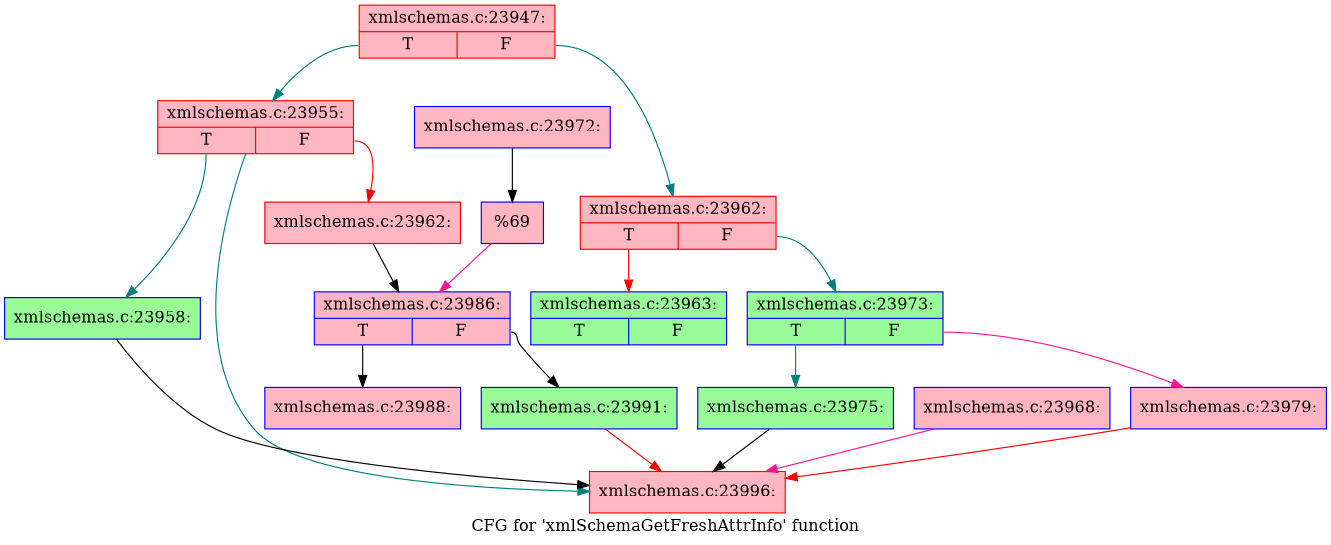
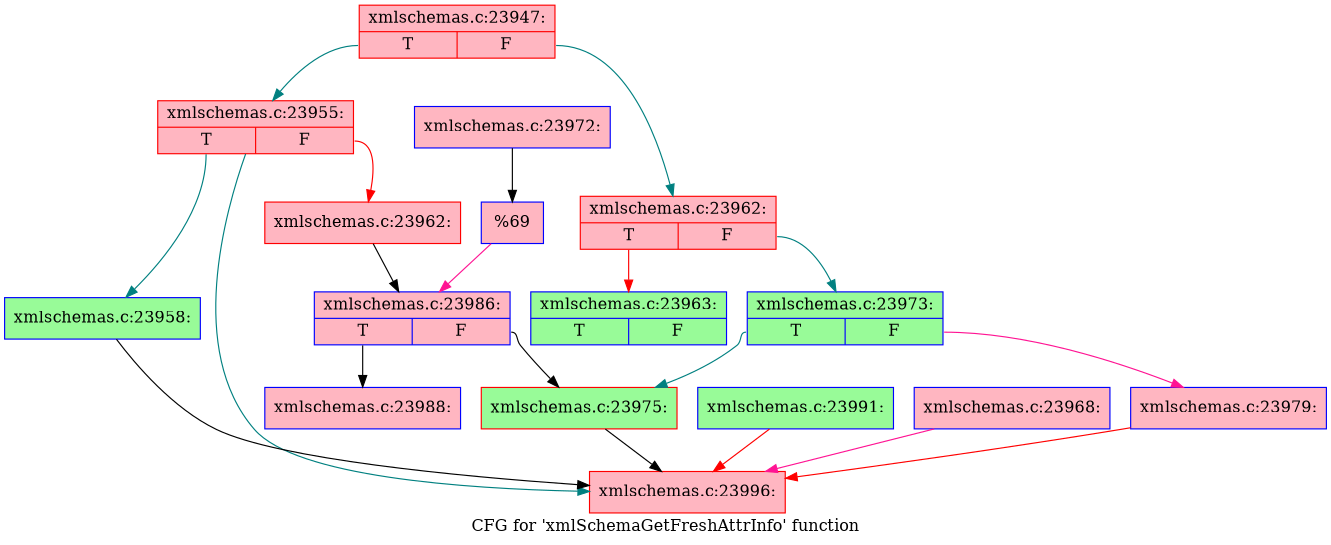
(529, 356) -> (529, 356)
(796, 408) -> (579, 408)
